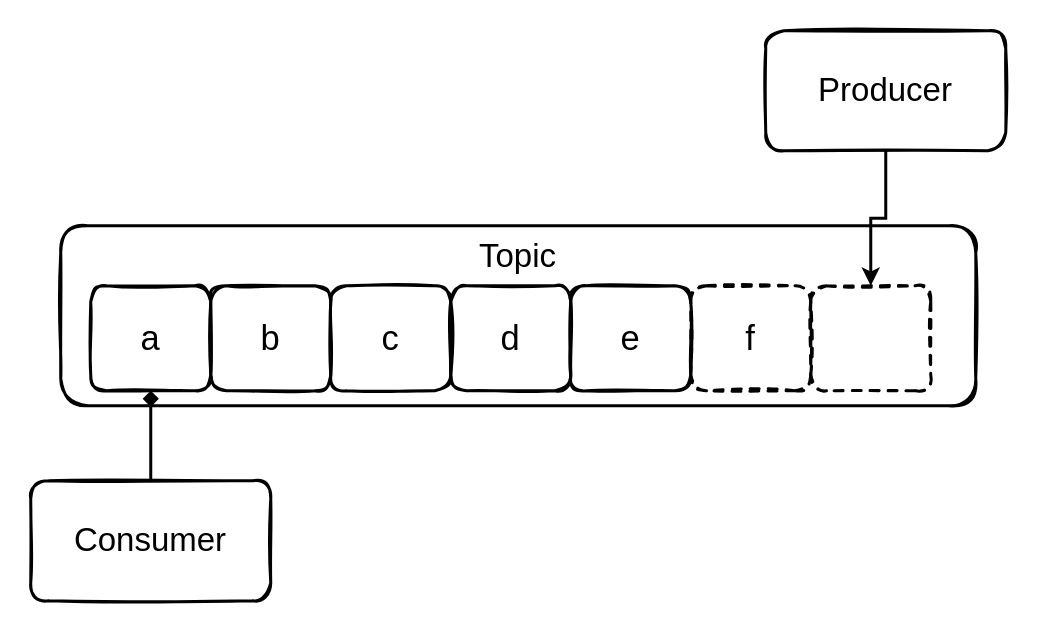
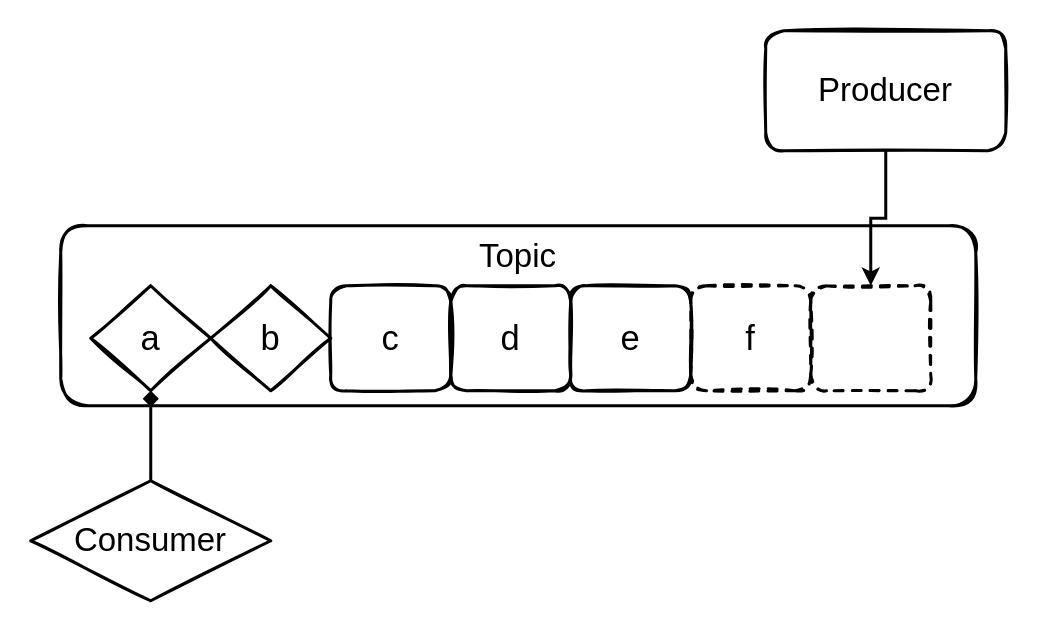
(151, 338) -> (151, 338)
(271, 338) -> (271, 338)
(151, 541) -> (151, 541)
